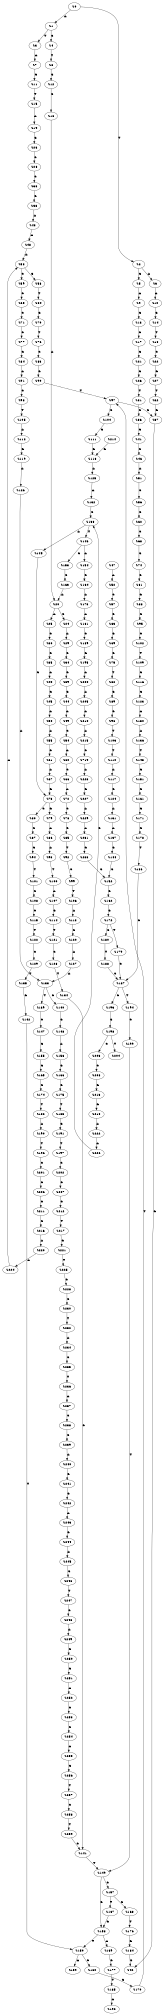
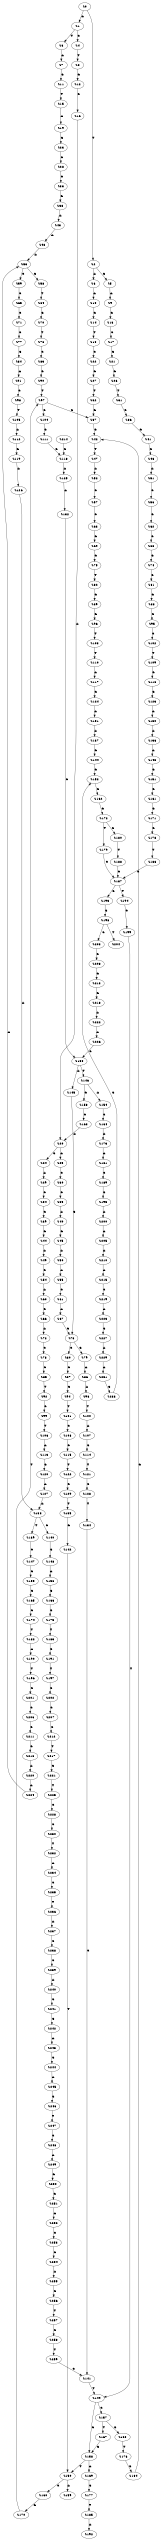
none -> (95, 448)
(141, 750) -> (153, 750)
(84, 760) -> (103, 1299)
